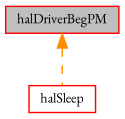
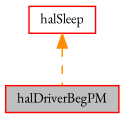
(62, 67) -> (62, 67)
